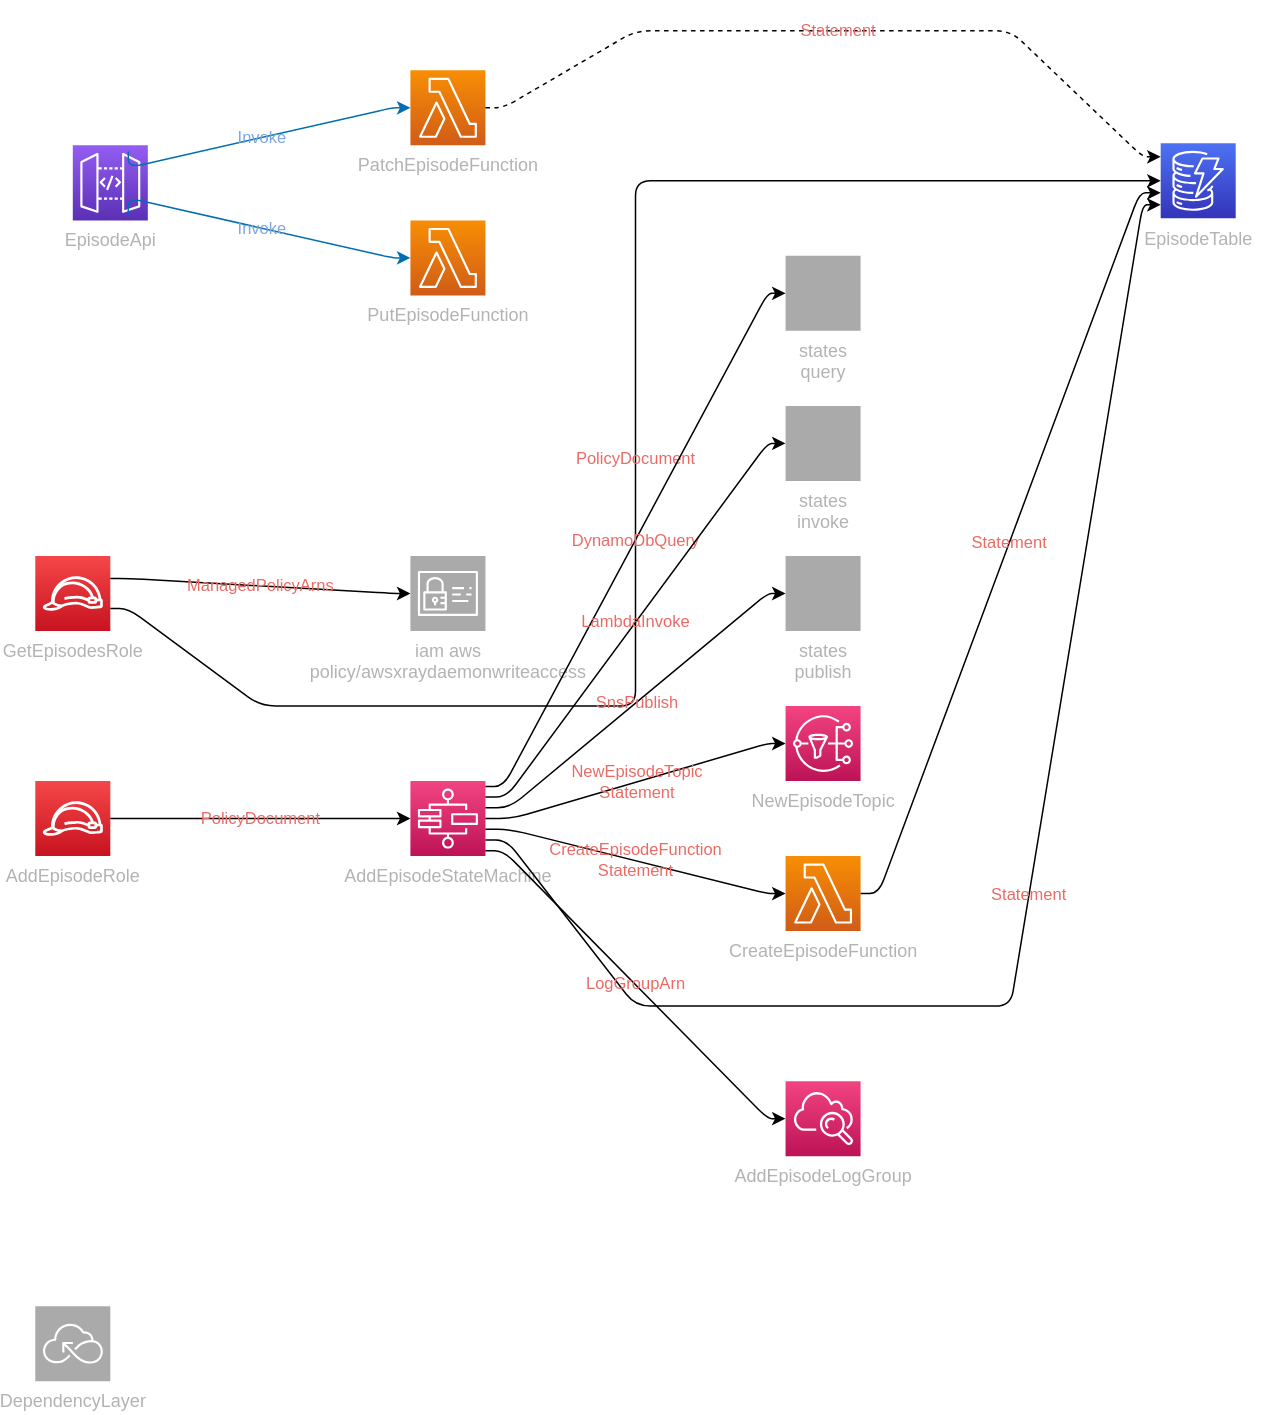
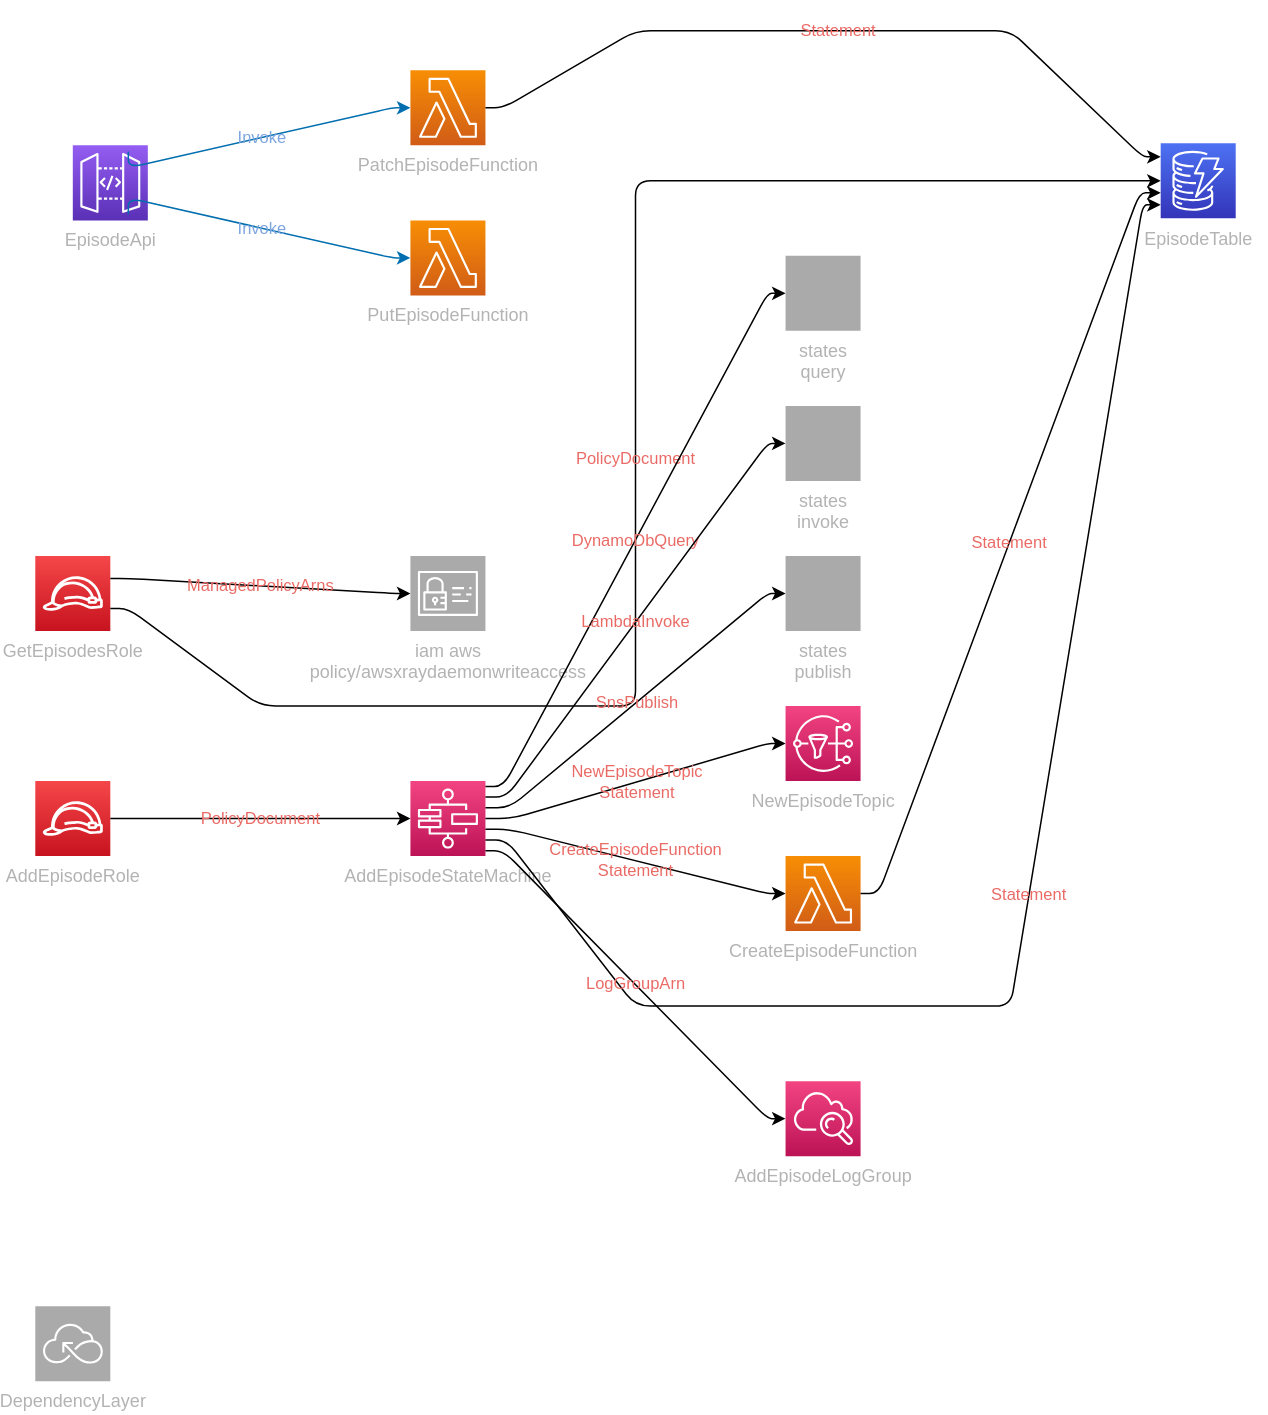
(833, 31) -> (833, 31)
